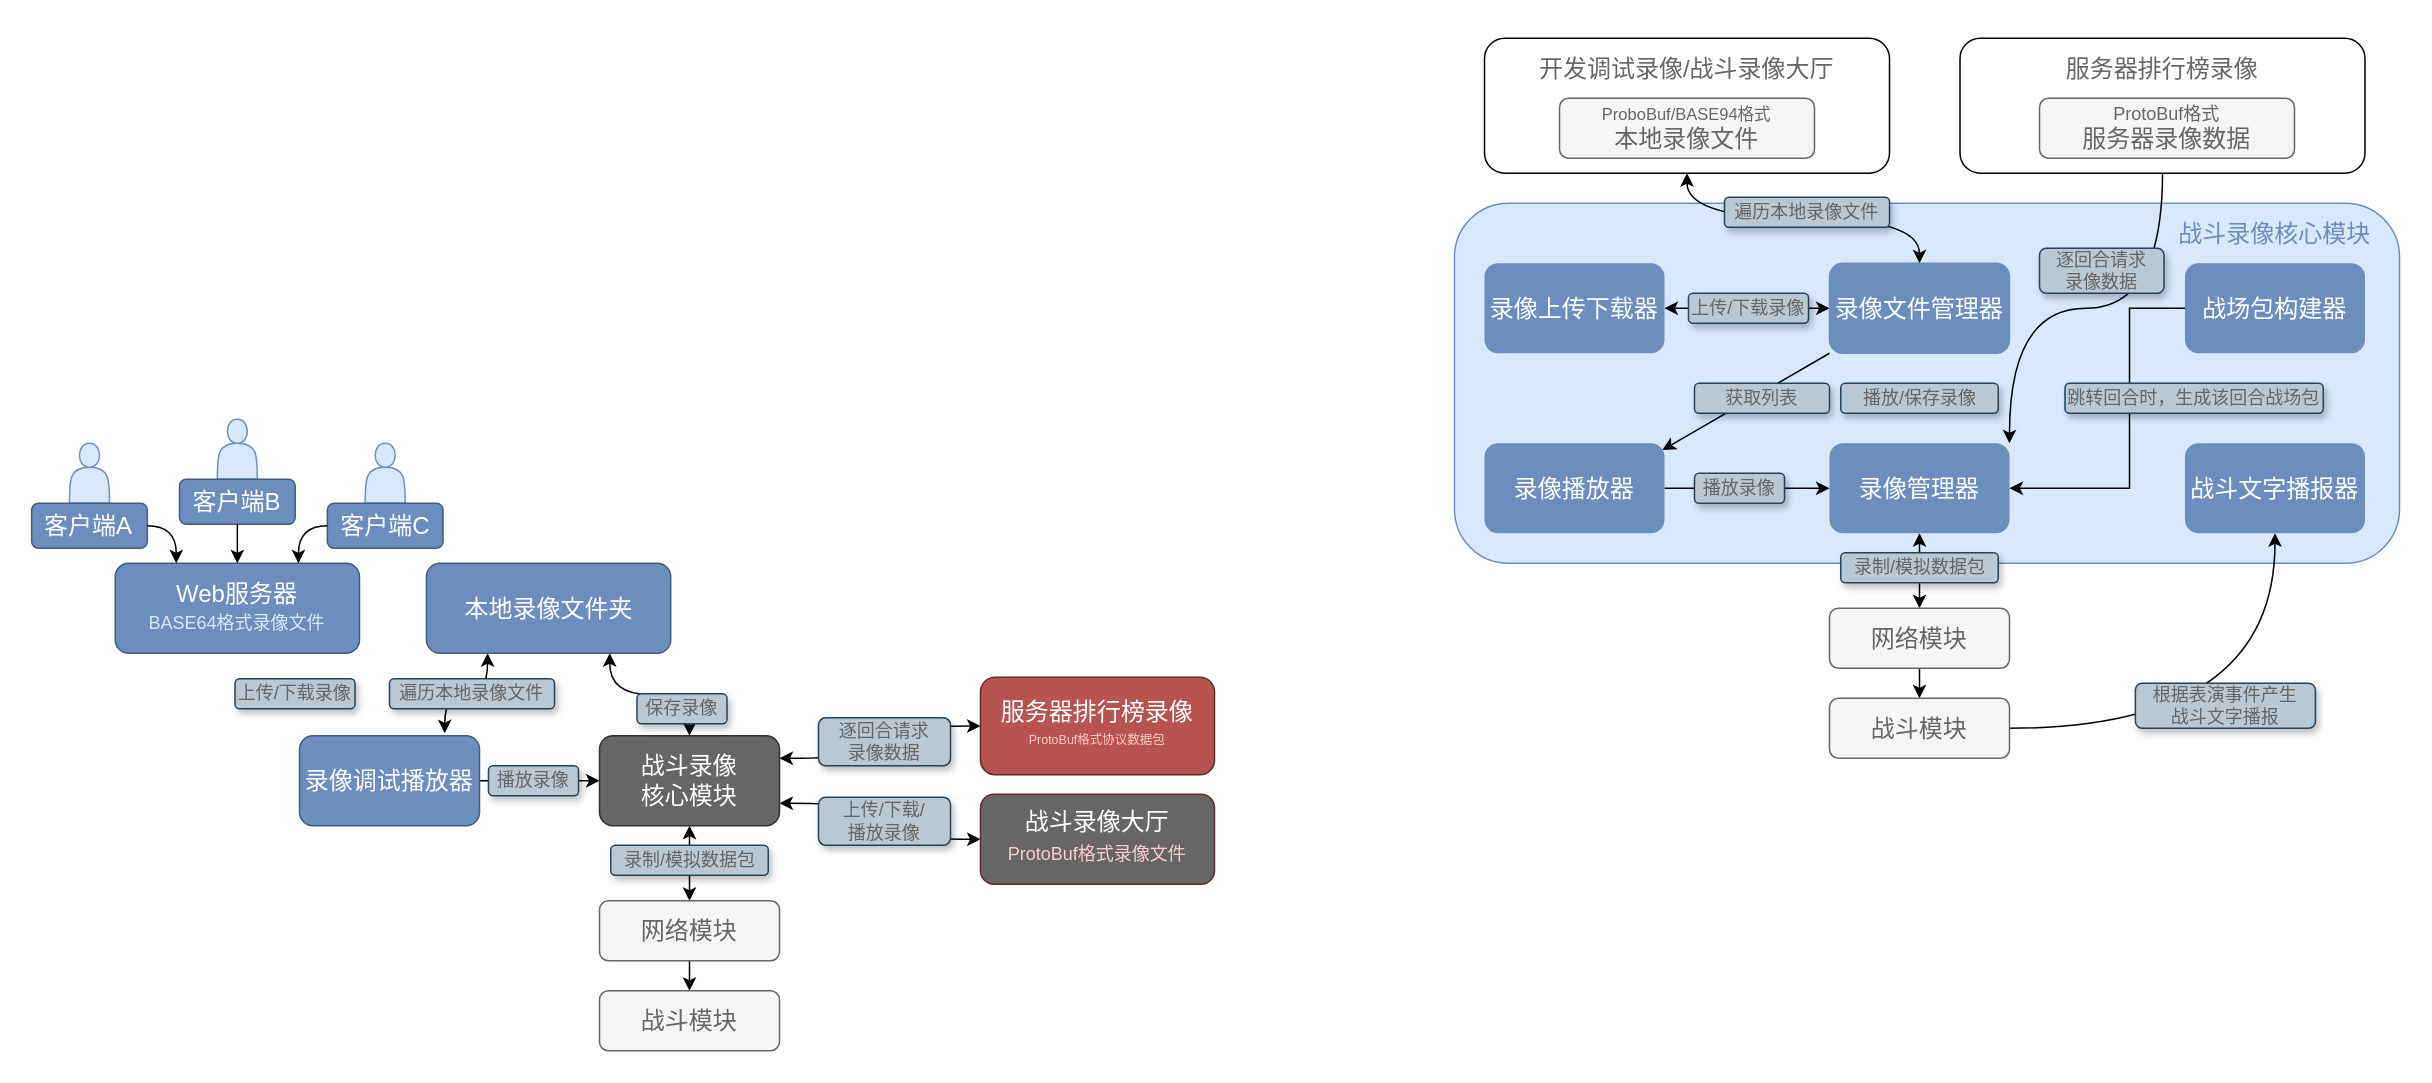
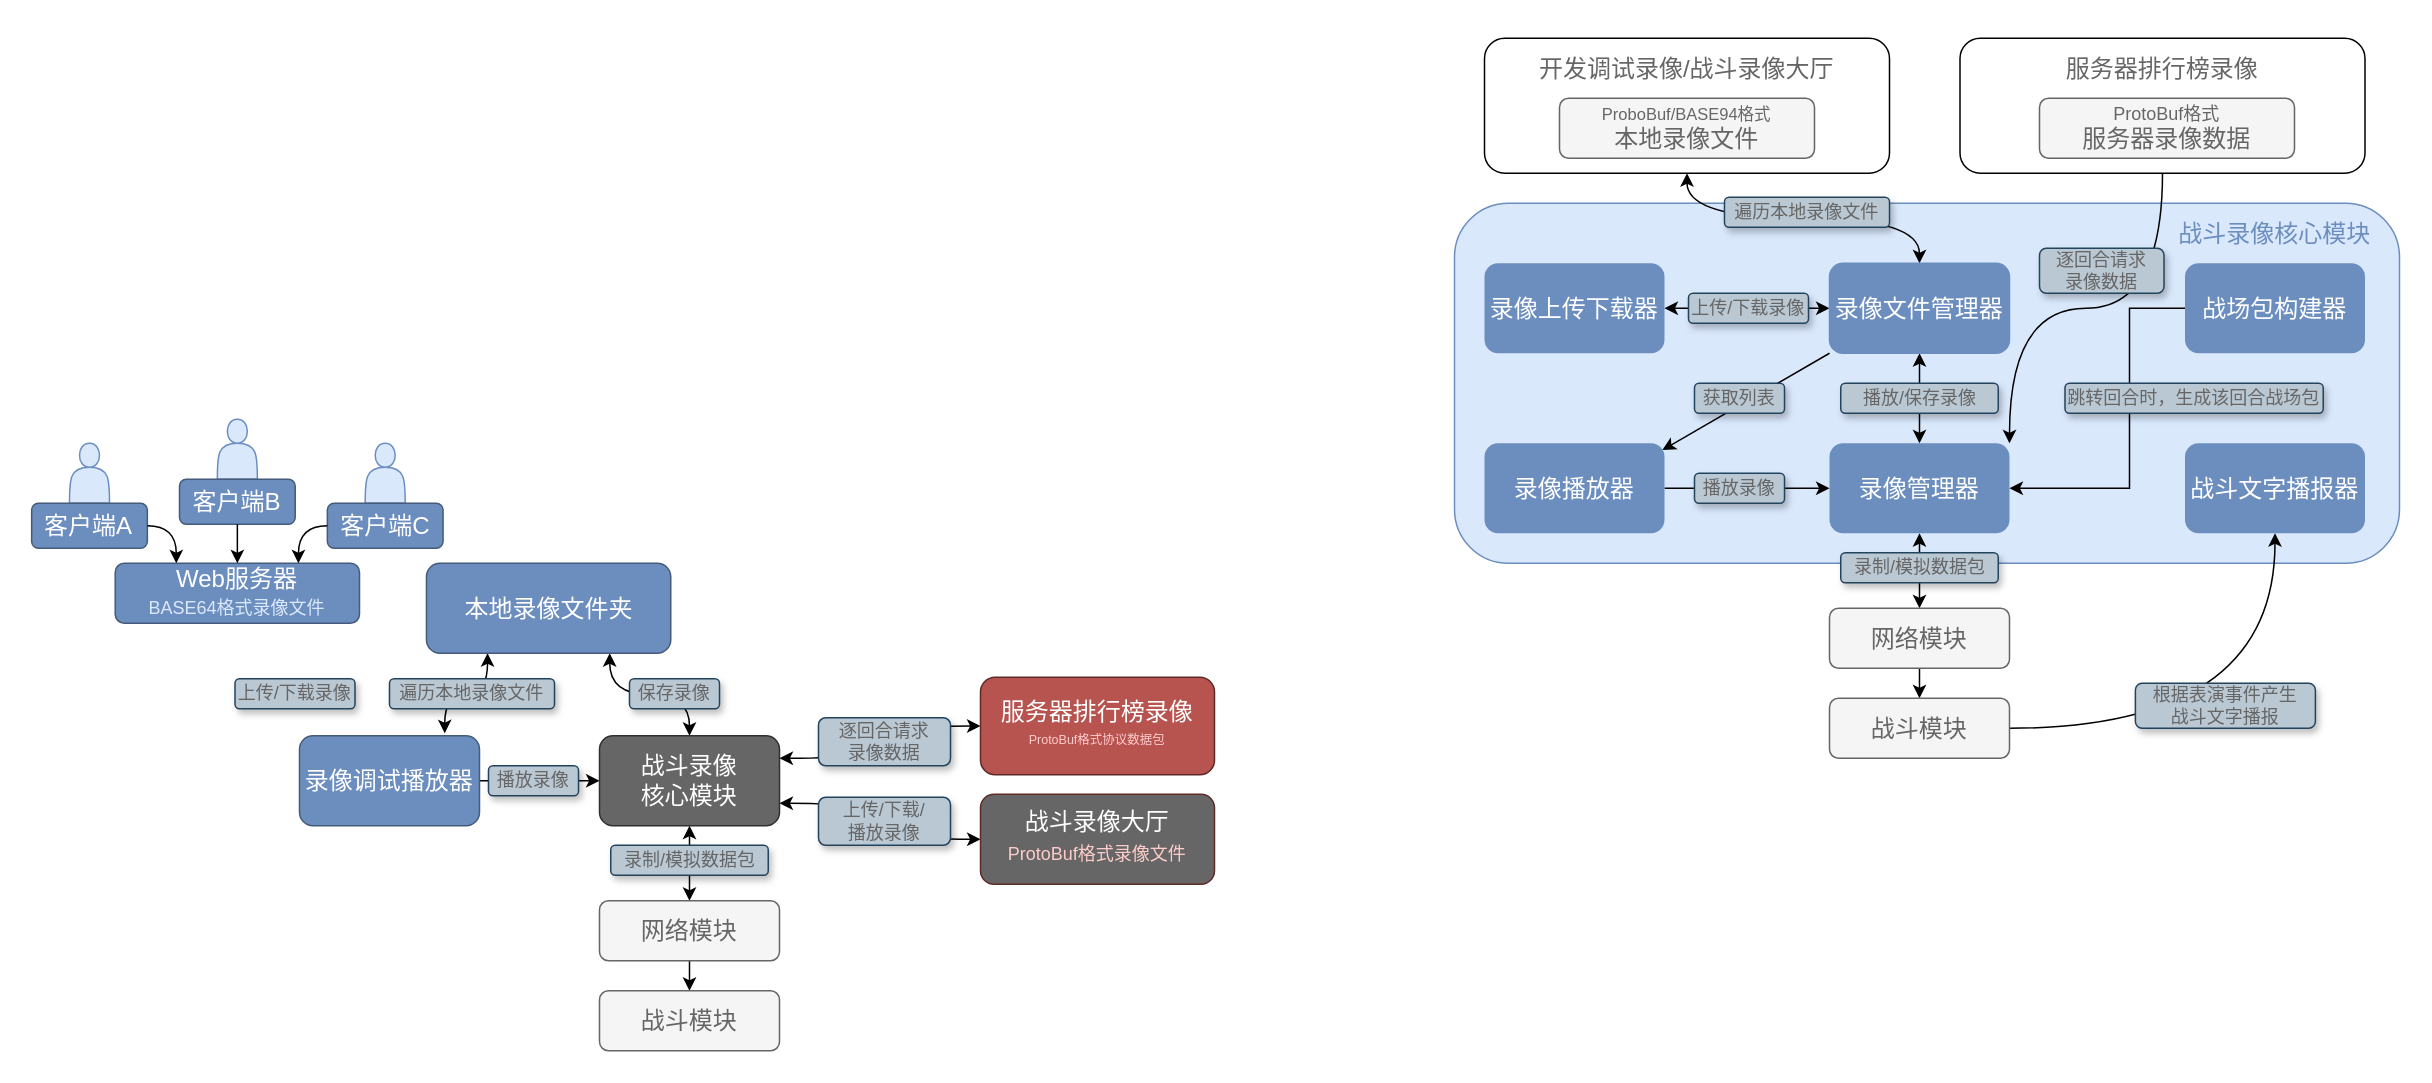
(1762, 398) -> (1739, 398)
none -> (1919, 424)
(237, 608) -> (237, 593)
(682, 709) -> (674, 694)
